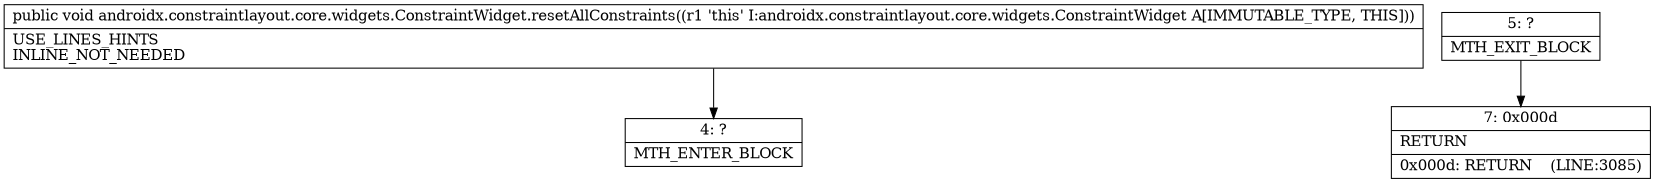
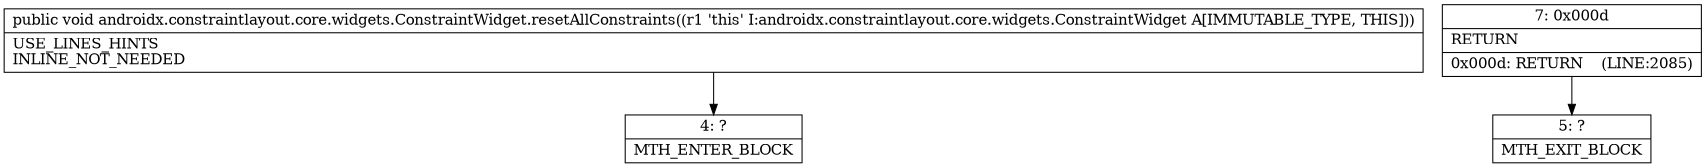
(1521, 78) -> (1572, 90)
(1521, 166) -> (1572, 64)
